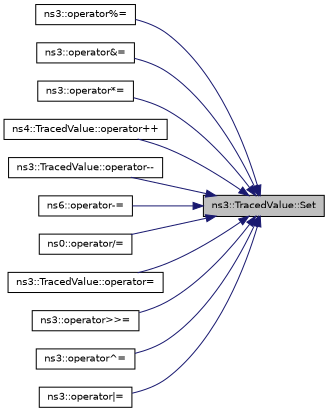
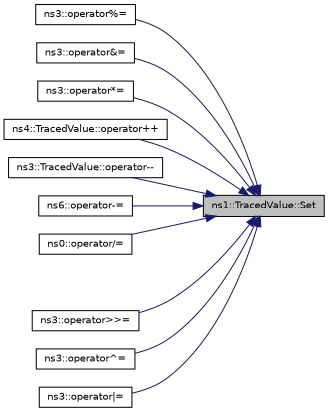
(264, 206) -> (264, 206)
(86, 282) -> none
